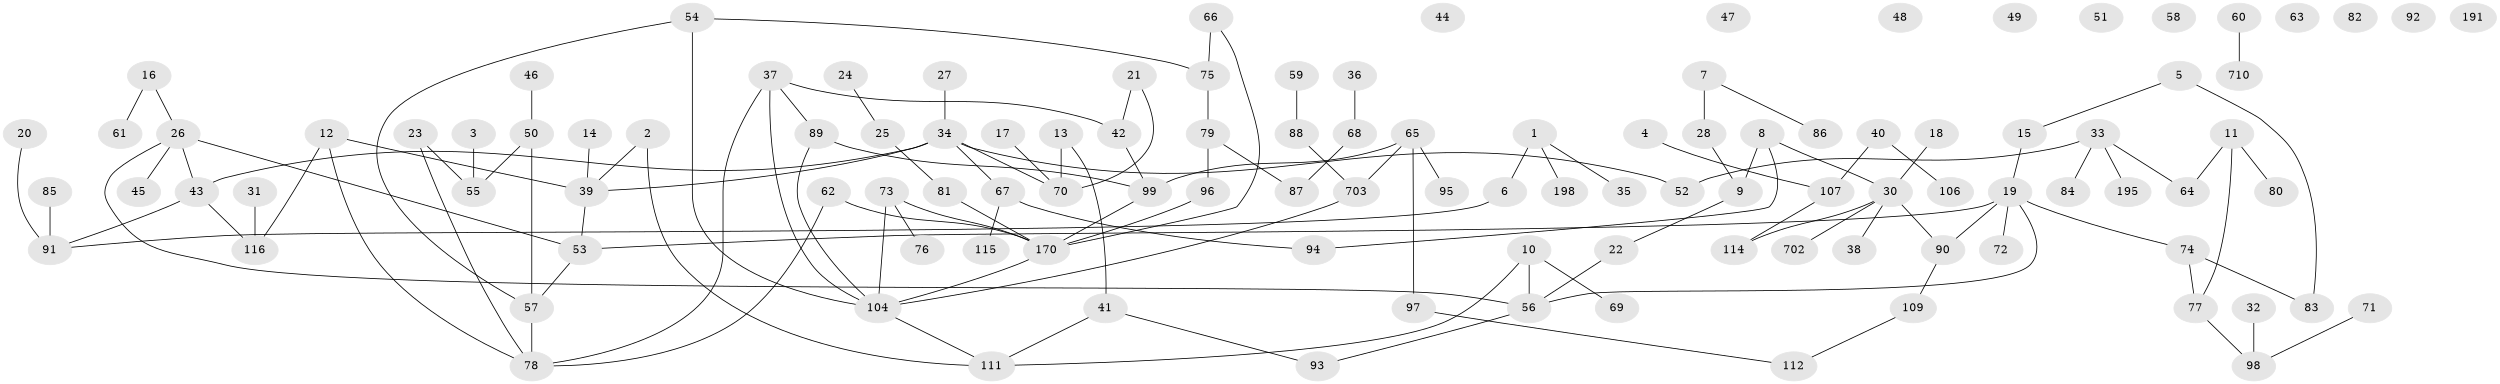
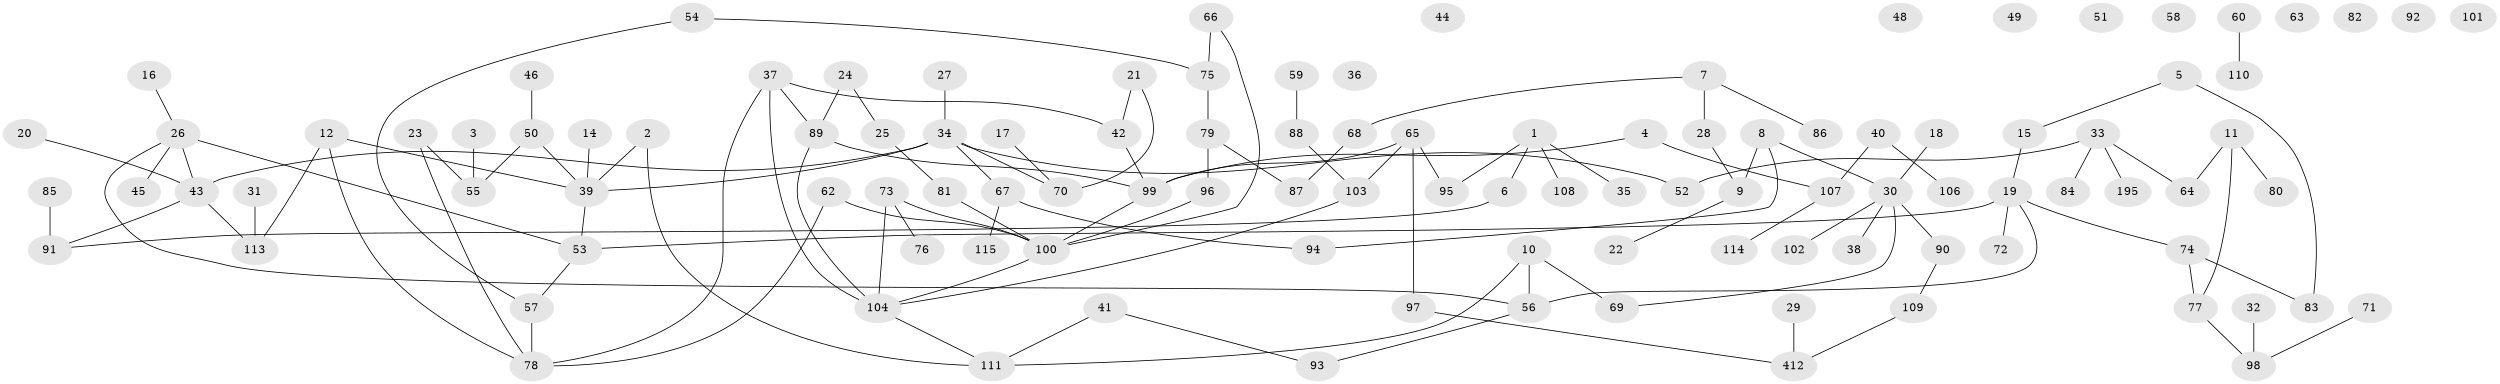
(1728, 18) -> none
(2473, 18) -> (2473, 18)
(2239, 76) -> (2239, 76)
none -> (831, 105)
(1355, 105) -> (1525, 91)
(120, 134) -> none
(1061, 134) -> none
none -> (1325, 155)
none -> (1491, 163)
(1356, 192) -> (1356, 192)
(1565, 192) -> (1565, 192)
(19, 195) -> (113, 159)
(697, 219) -> none
(532, 221) -> (561, 165)
(1976, 221) -> none
(1791, 227) -> (1808, 285)
(255, 250) -> (255, 250)
(1047, 250) -> (1047, 250)
(1795, 250) -> (1795, 250)
(1568, 282) -> none
none -> (1794, 308)
(1794, 366) -> (1794, 366)
